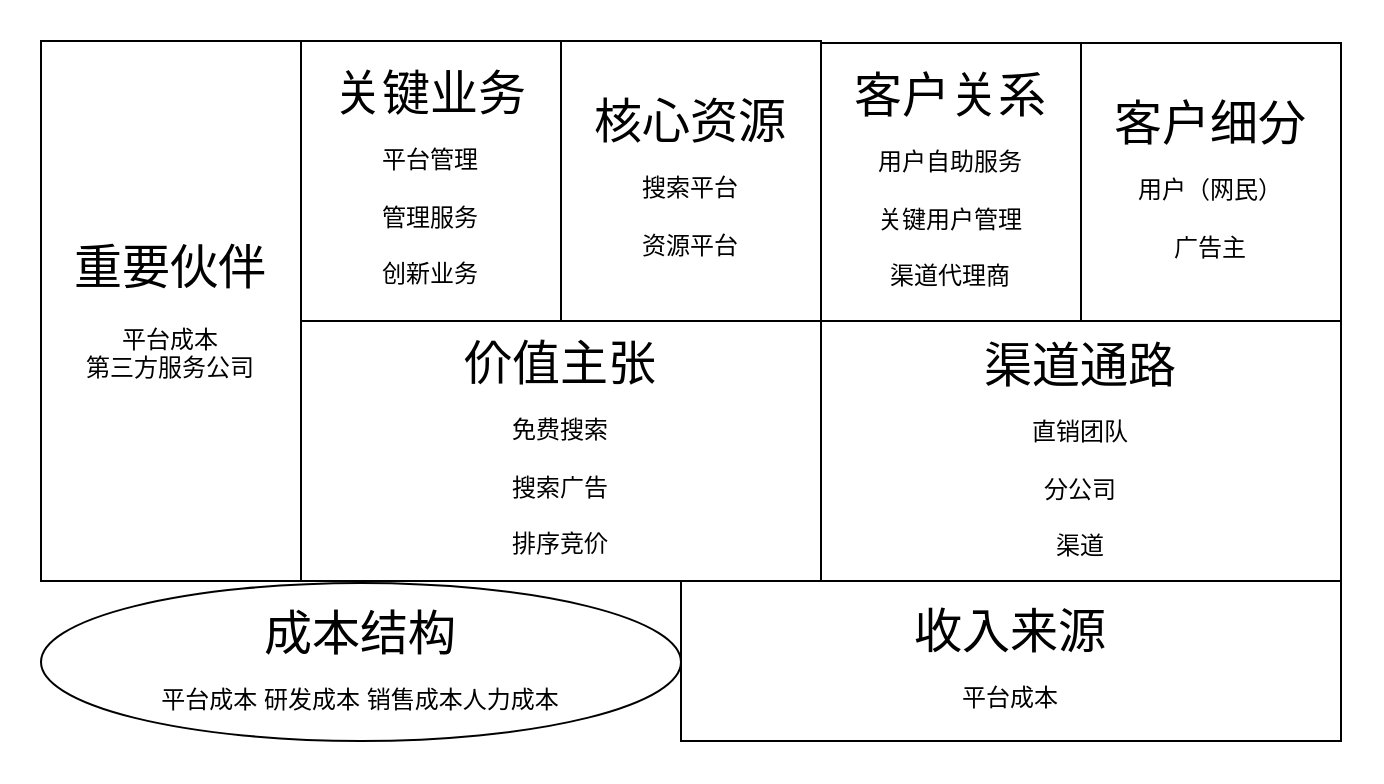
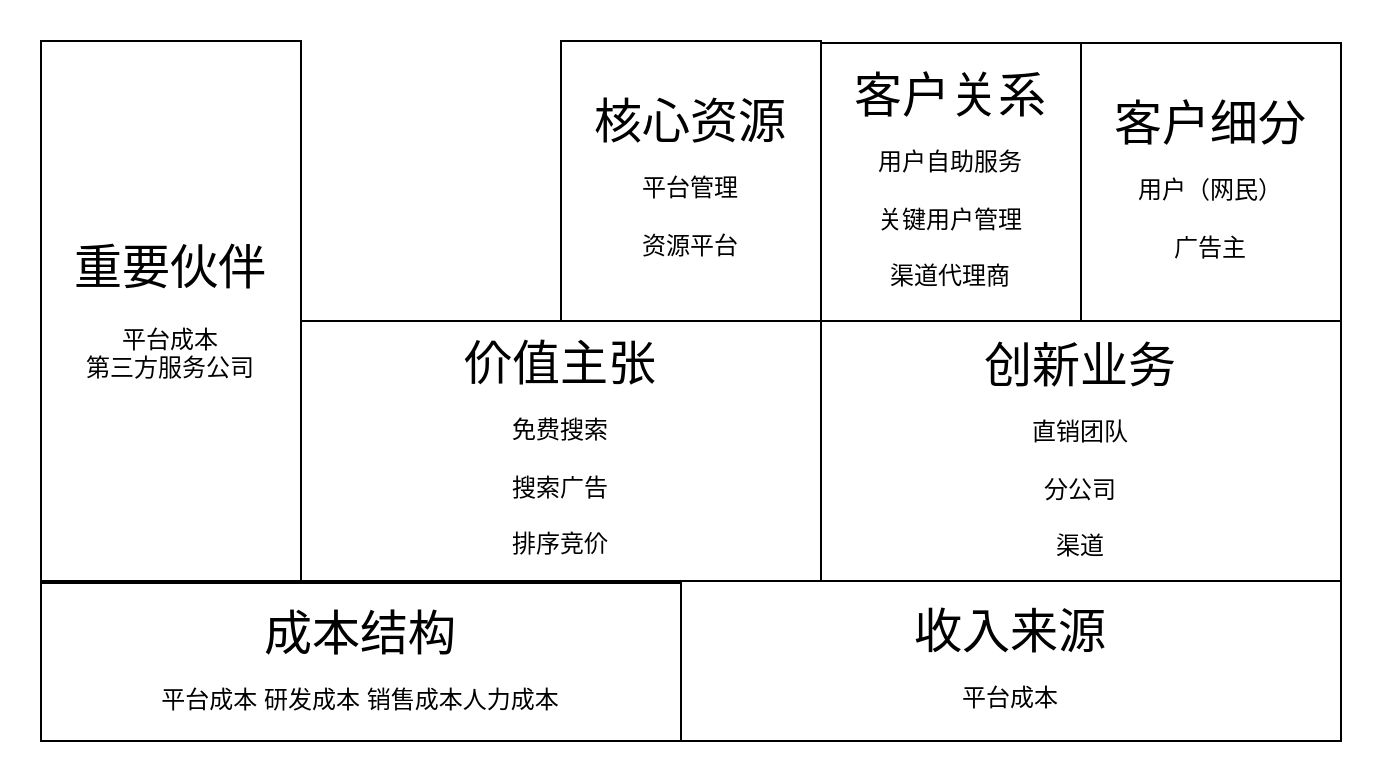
(431, 181) -> none
(691, 181) -> (691, 181)
(1081, 453) -> (1081, 453)
(361, 662) -> (361, 662)
